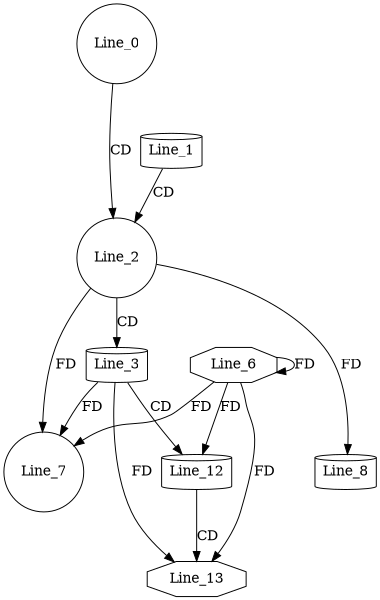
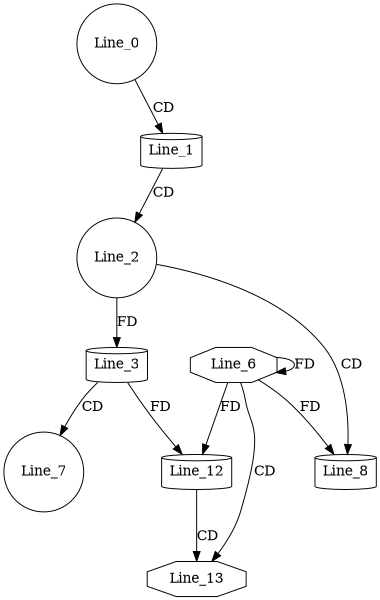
(110, 146) -> (146, 102)
(128, 323) -> (128, 323)
(54, 351) -> none
(351, 365) -> (351, 365)
(92, 407) -> (92, 407)
(161, 407) -> (161, 407)
(146, 422) -> (296, 410)
(265, 472) -> (265, 472)
(120, 476) -> none
